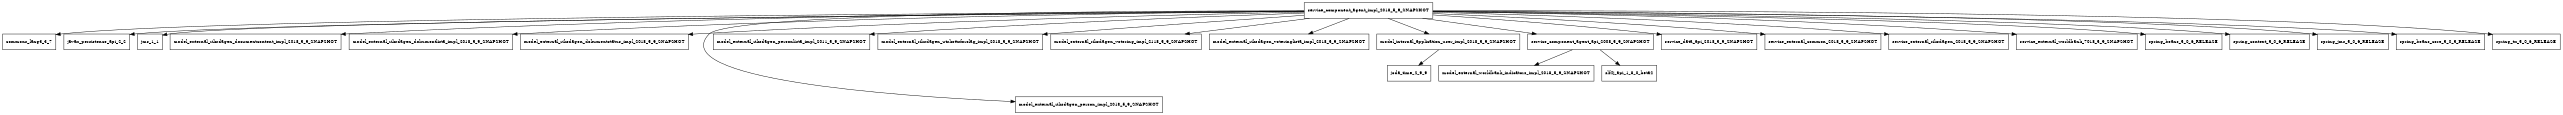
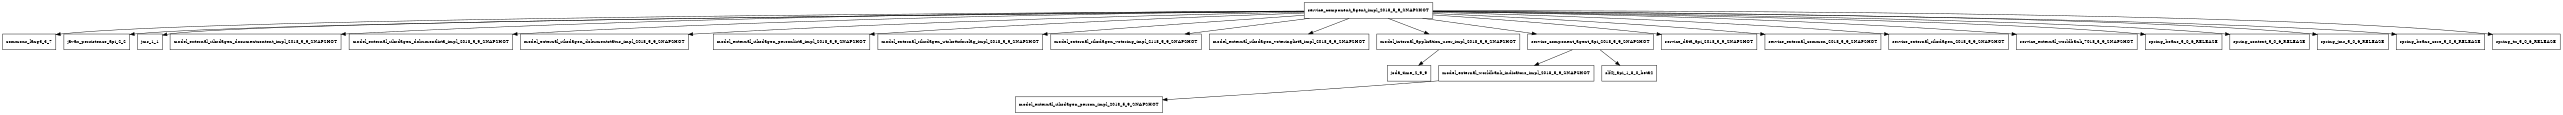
(725, 29) -> (1303, 91)
(792, 42) -> (792, 42)
(1590, 42) -> (1590, 42)
